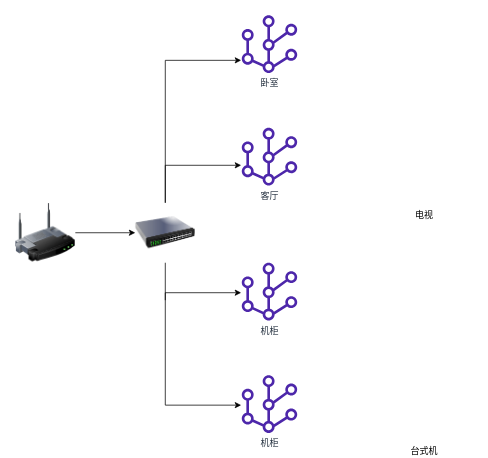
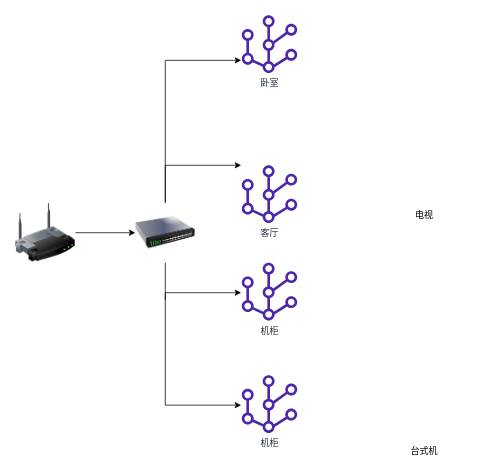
(270, 157) -> (270, 194)
